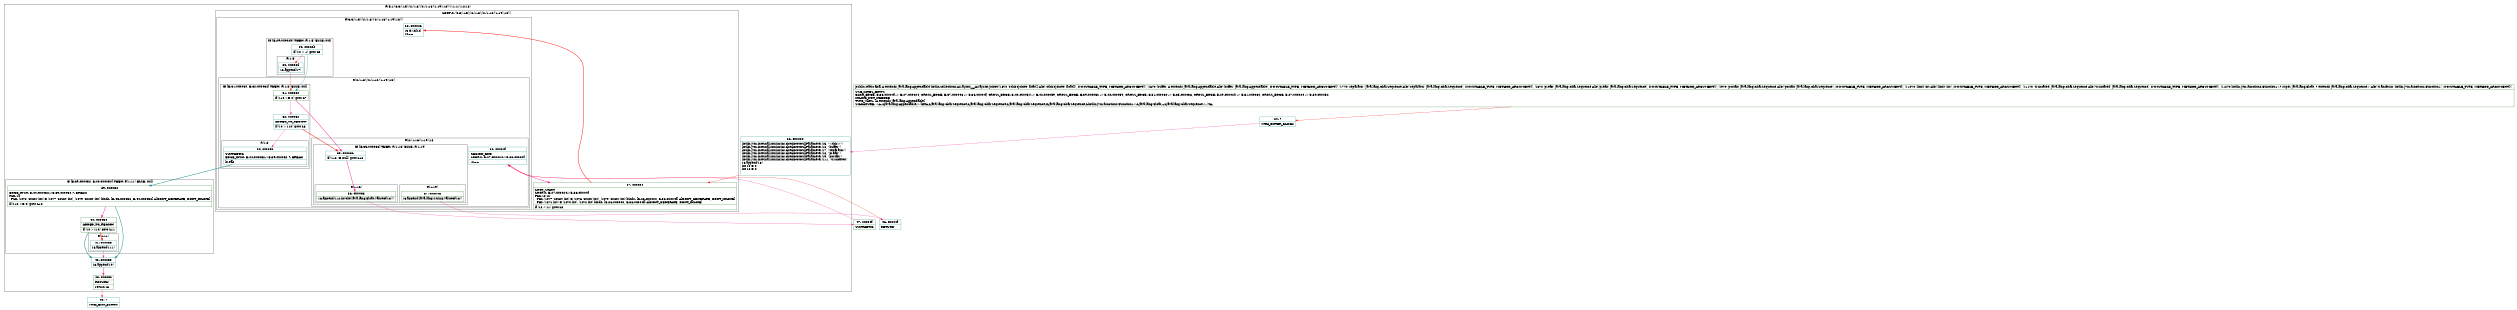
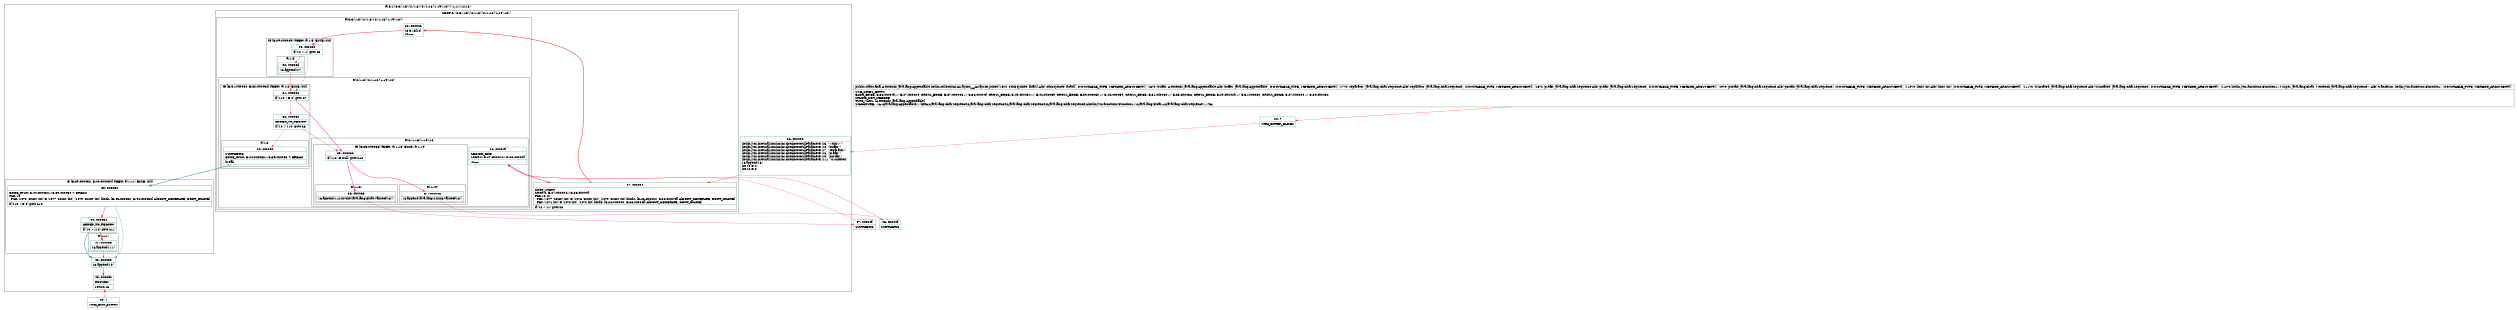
none -> (358, 33)
(319, 140) -> (319, 140)
none -> (384, 178)
(888, 227) -> (890, 227)
(123, 232) -> (123, 232)
(102, 293) -> (105, 295)
